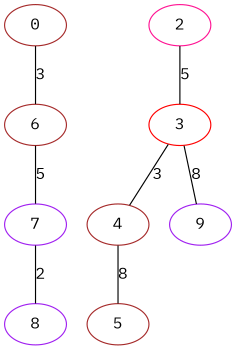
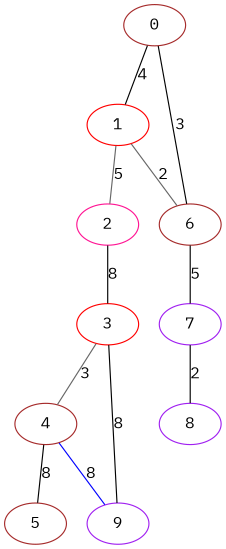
(185, 75) -> (113, 274)
none -> (118, 125)
(149, 175) -> (77, 374)
none -> (82, 474)
